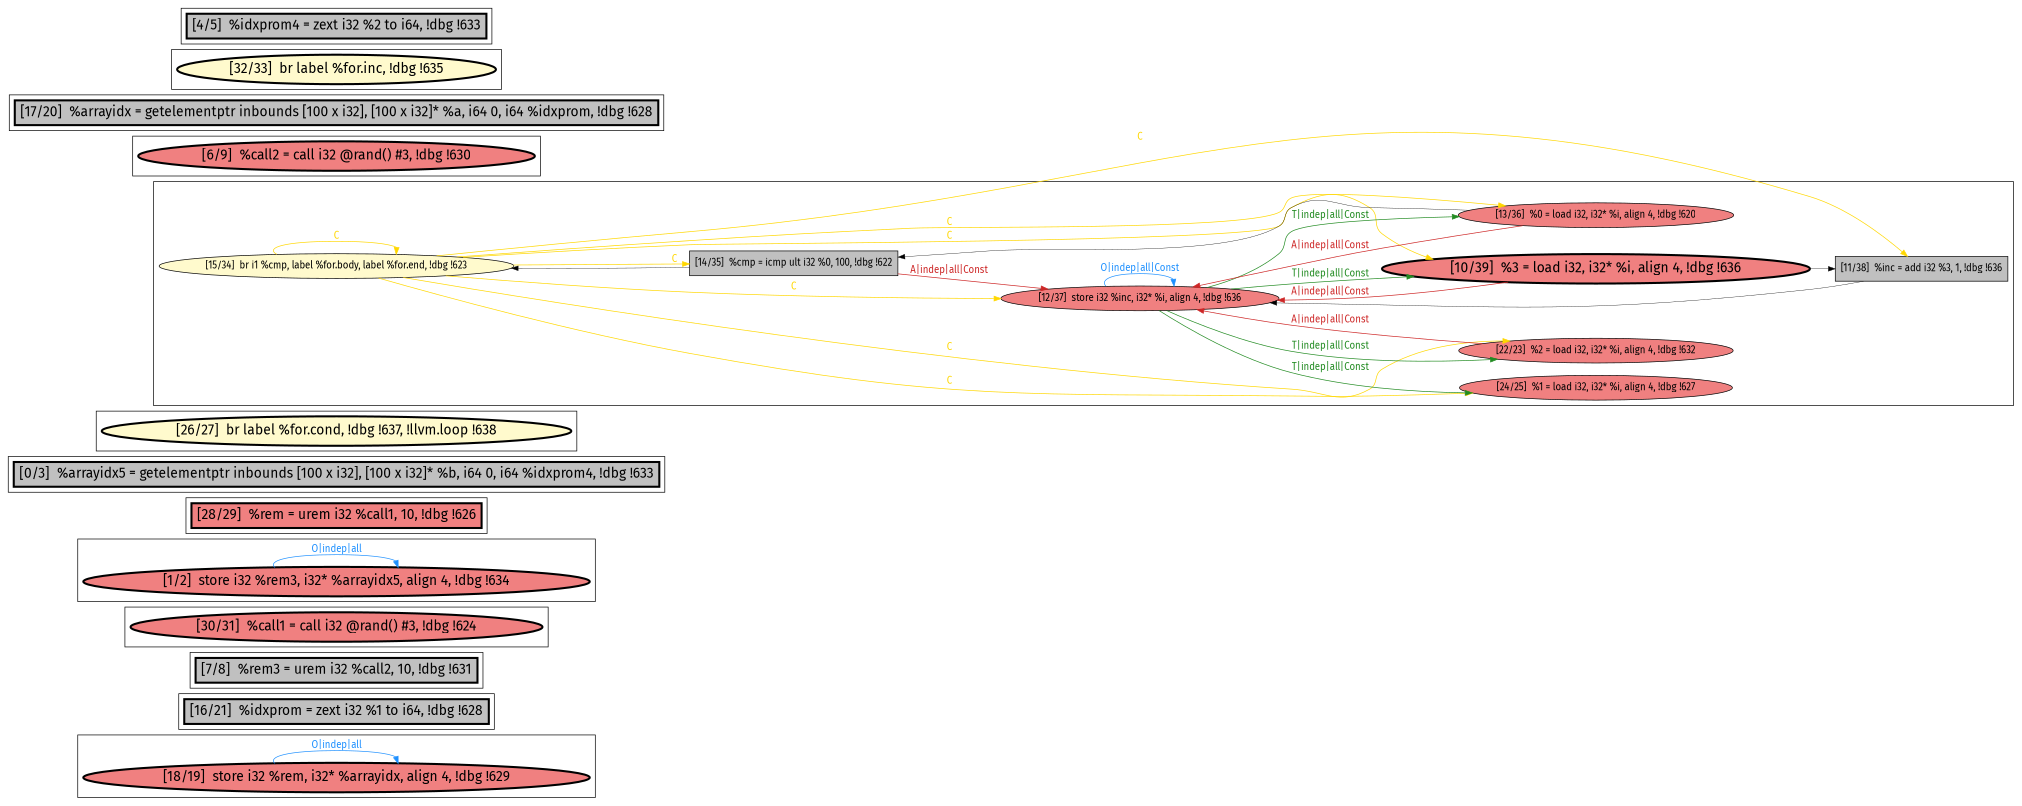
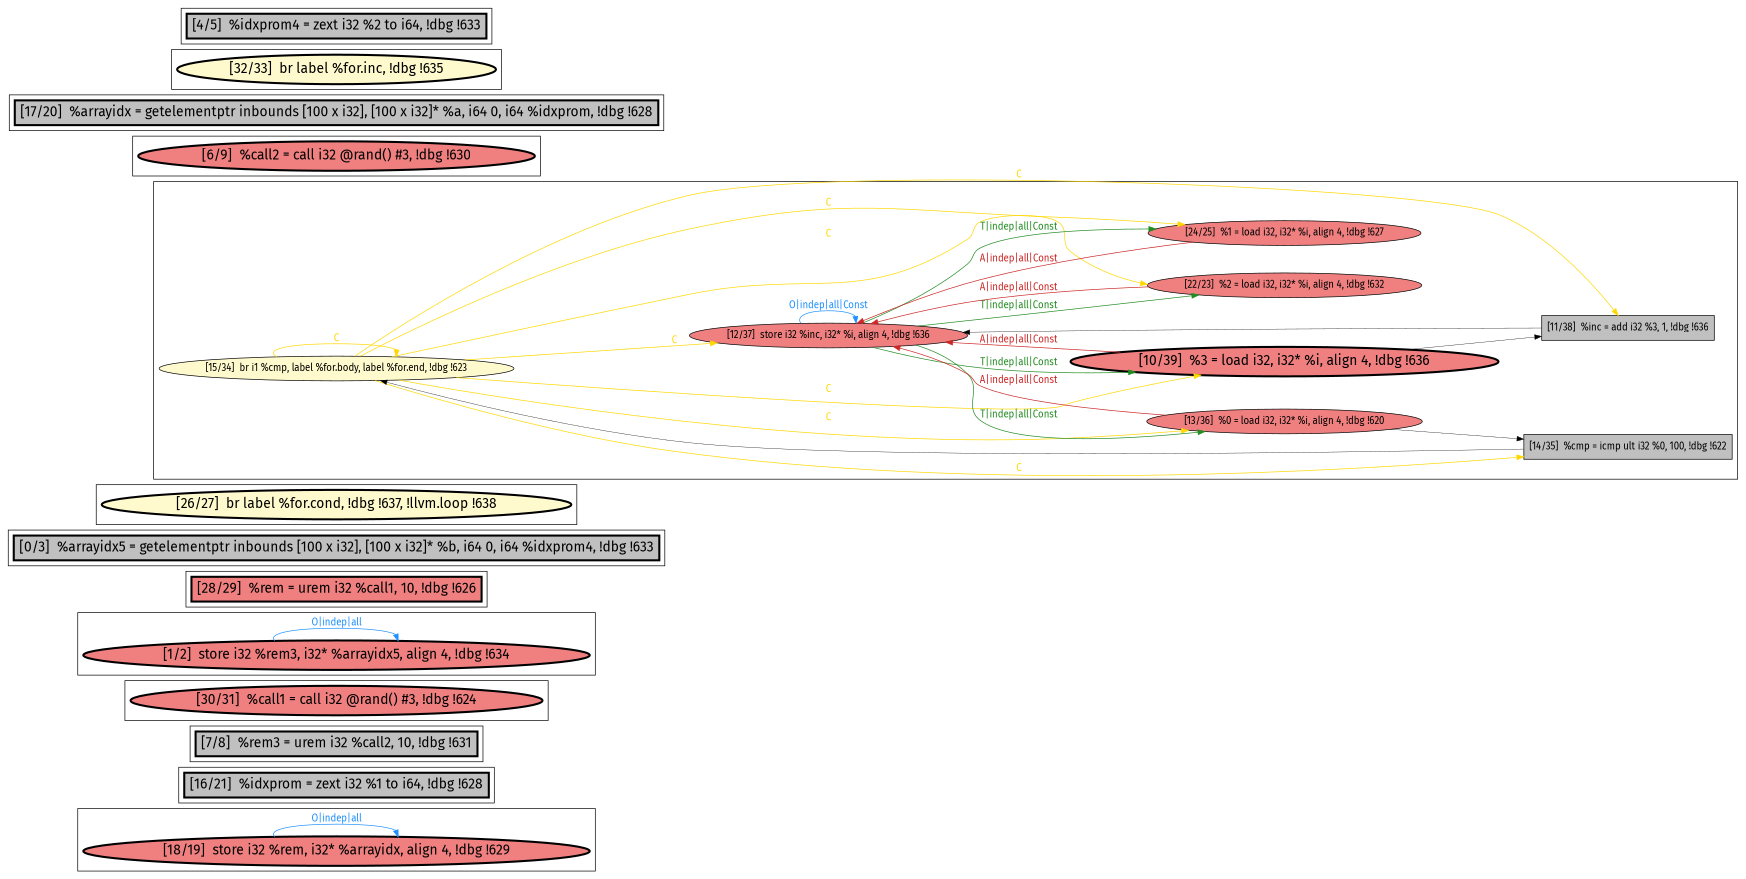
(969, 281) -> (1025, 269)
